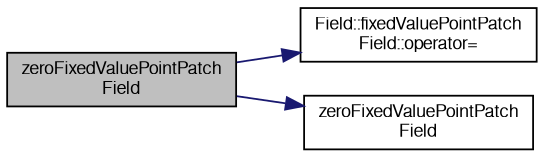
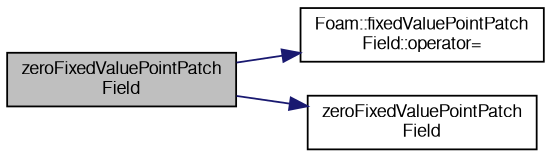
(419, 35) -> (422, 35)
